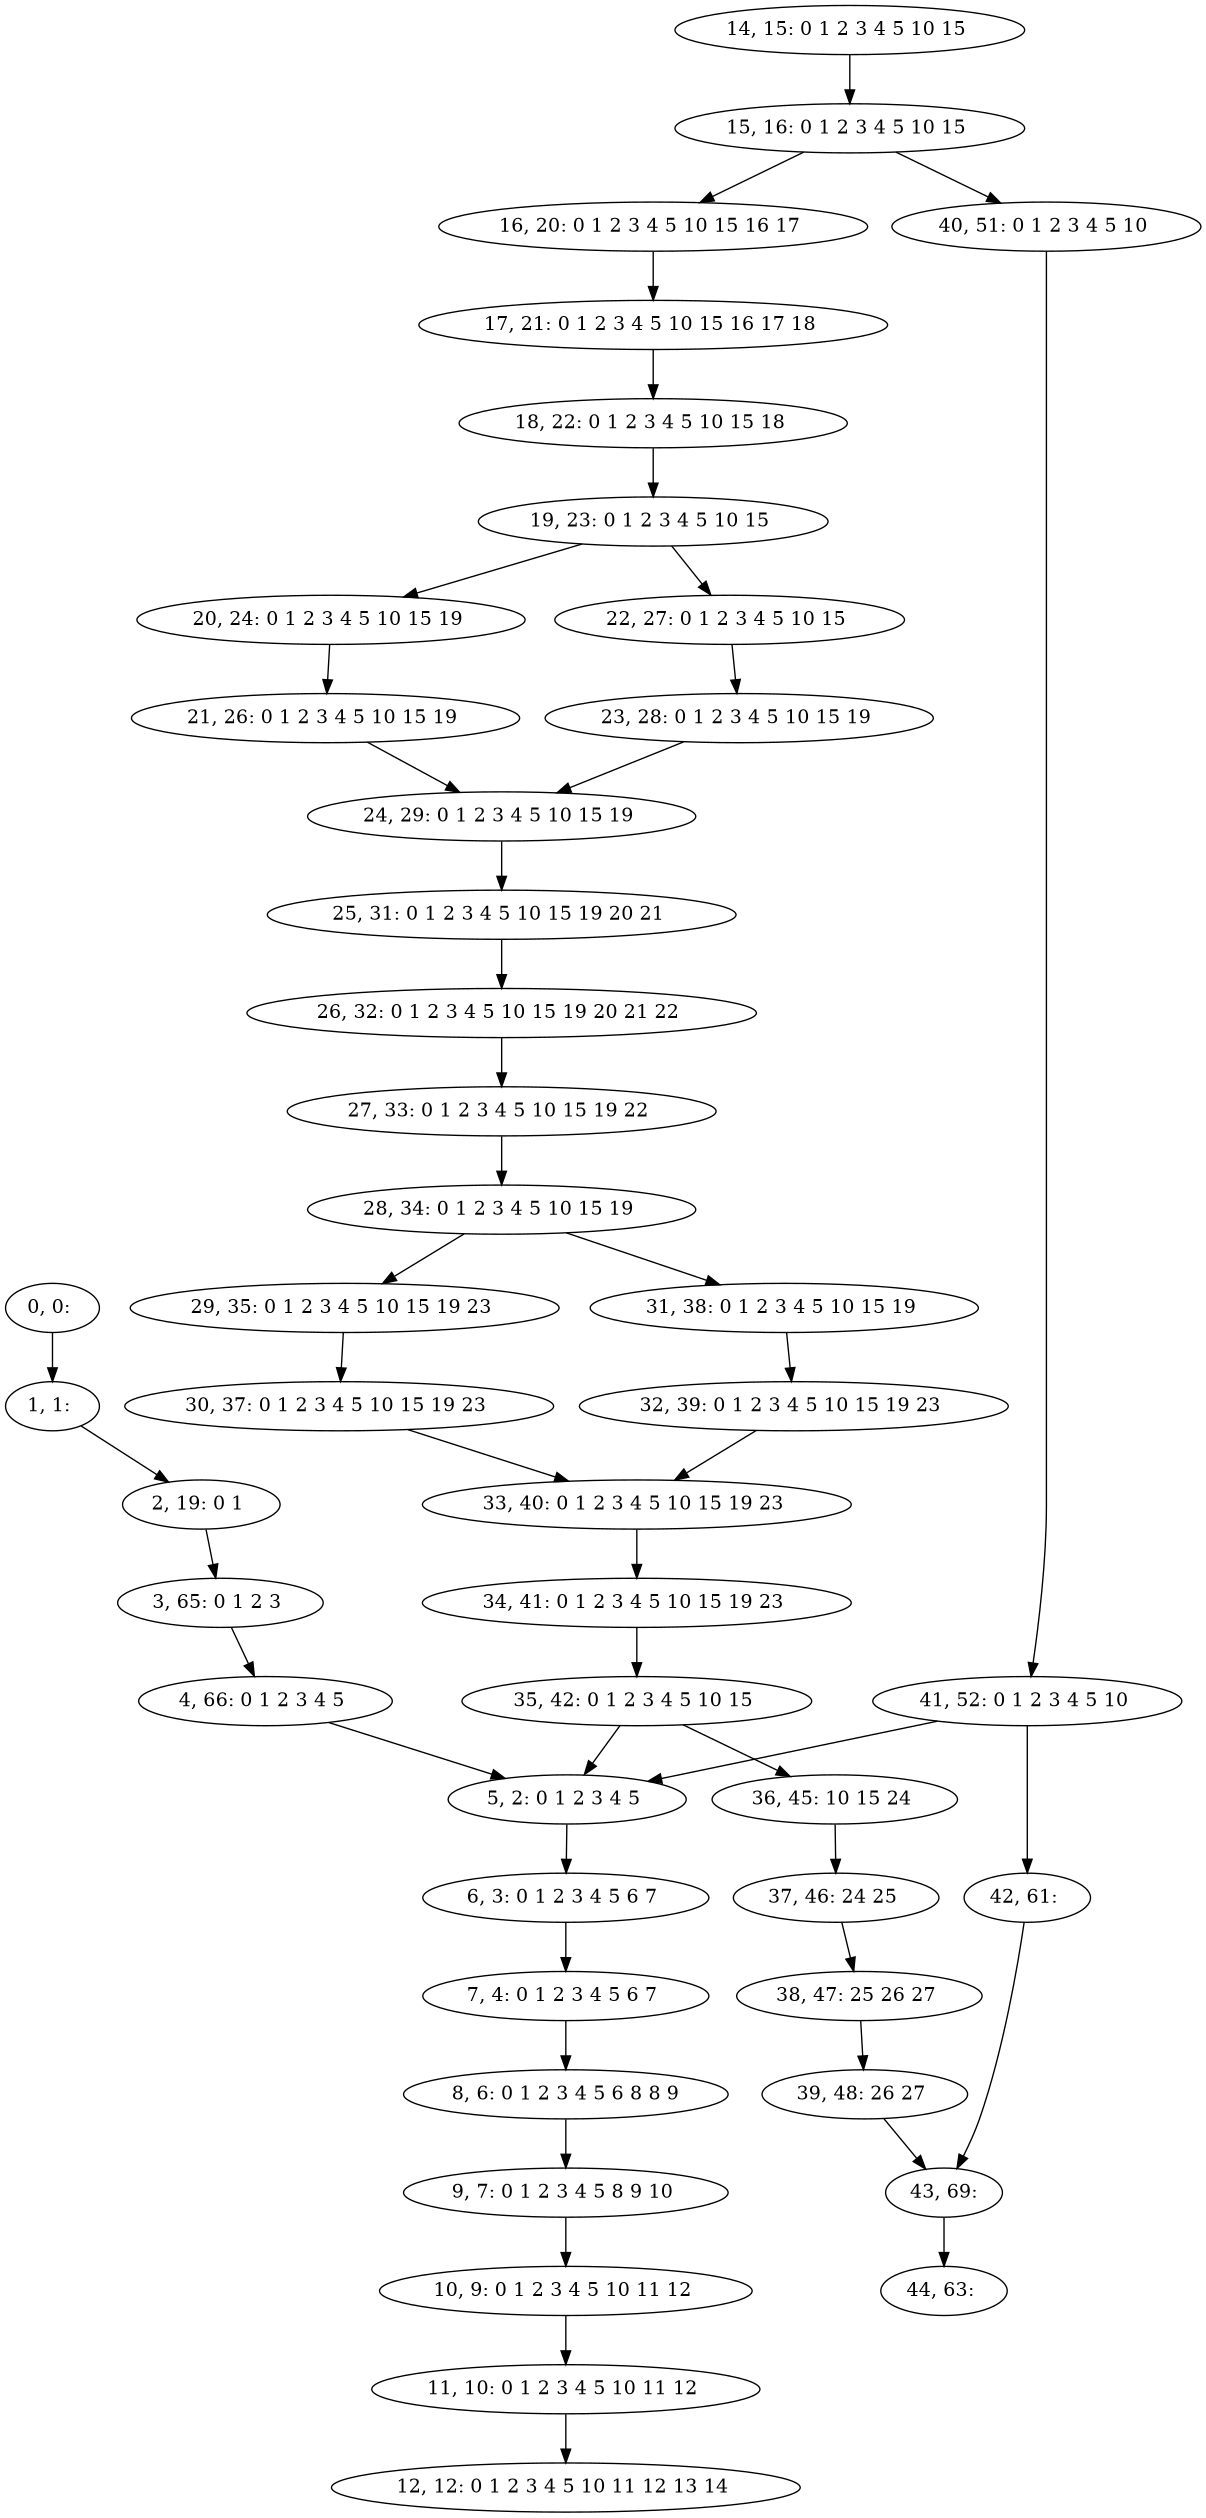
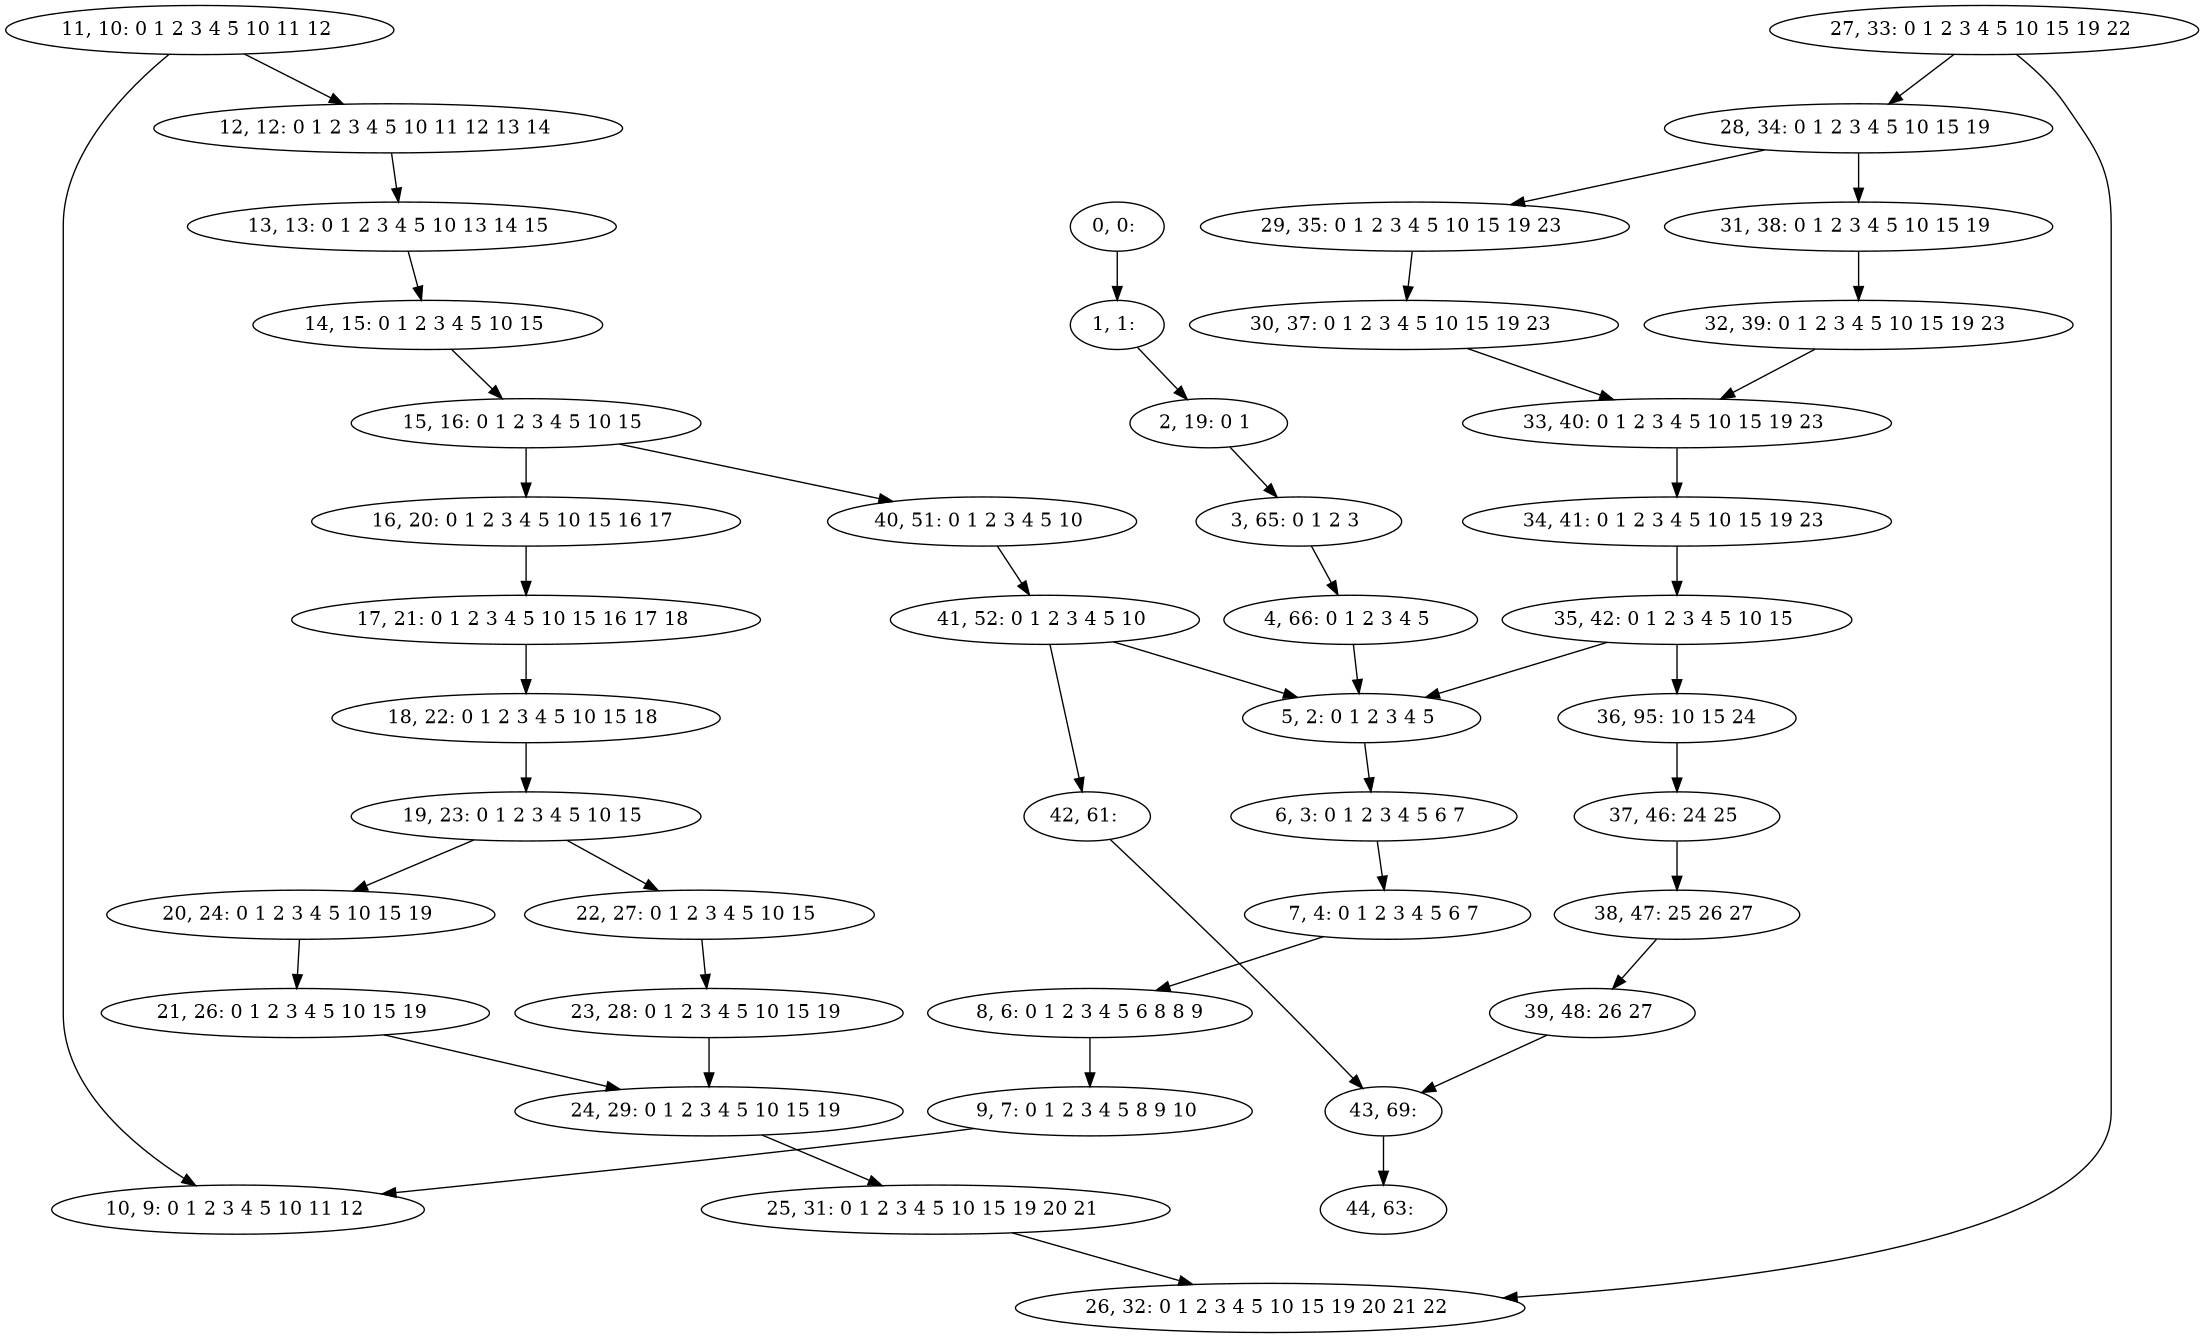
none -> (402, 227)
(502, 1055) -> (2111, 893)
(835, 1799) -> (1677, 718)
(566, 2333) -> (63, 622)
